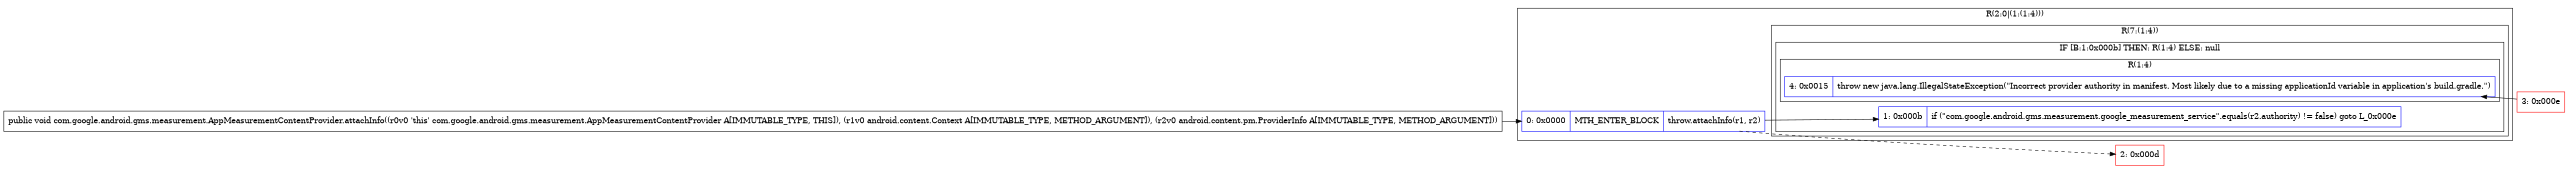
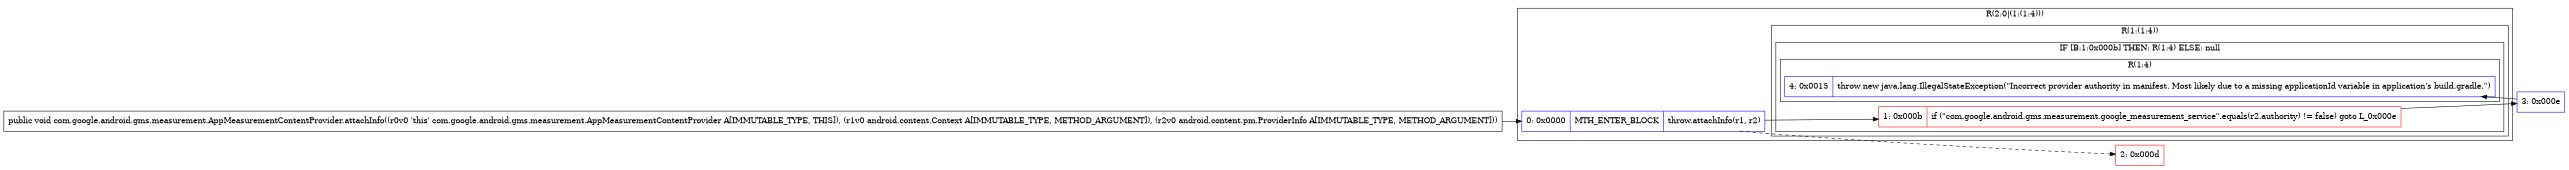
(2140, 32) -> (2140, 32)
(2541, 102) -> (2541, 102)
none -> (2456, 106)
(2140, 117) -> (2140, 117)
